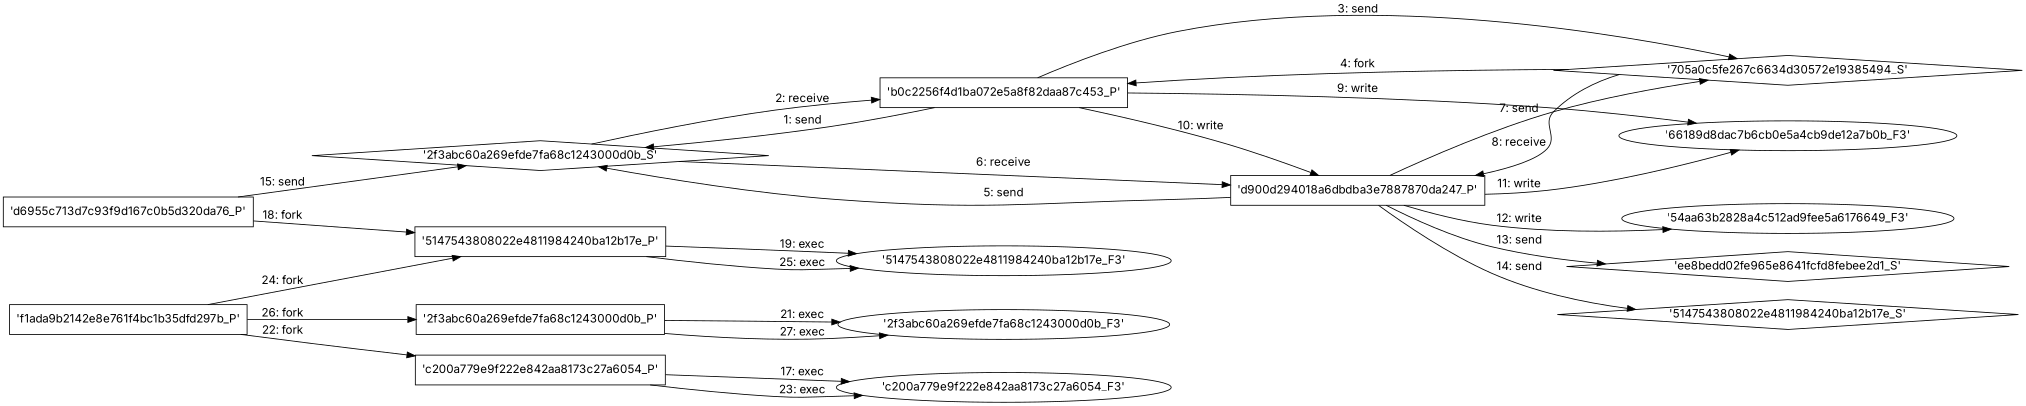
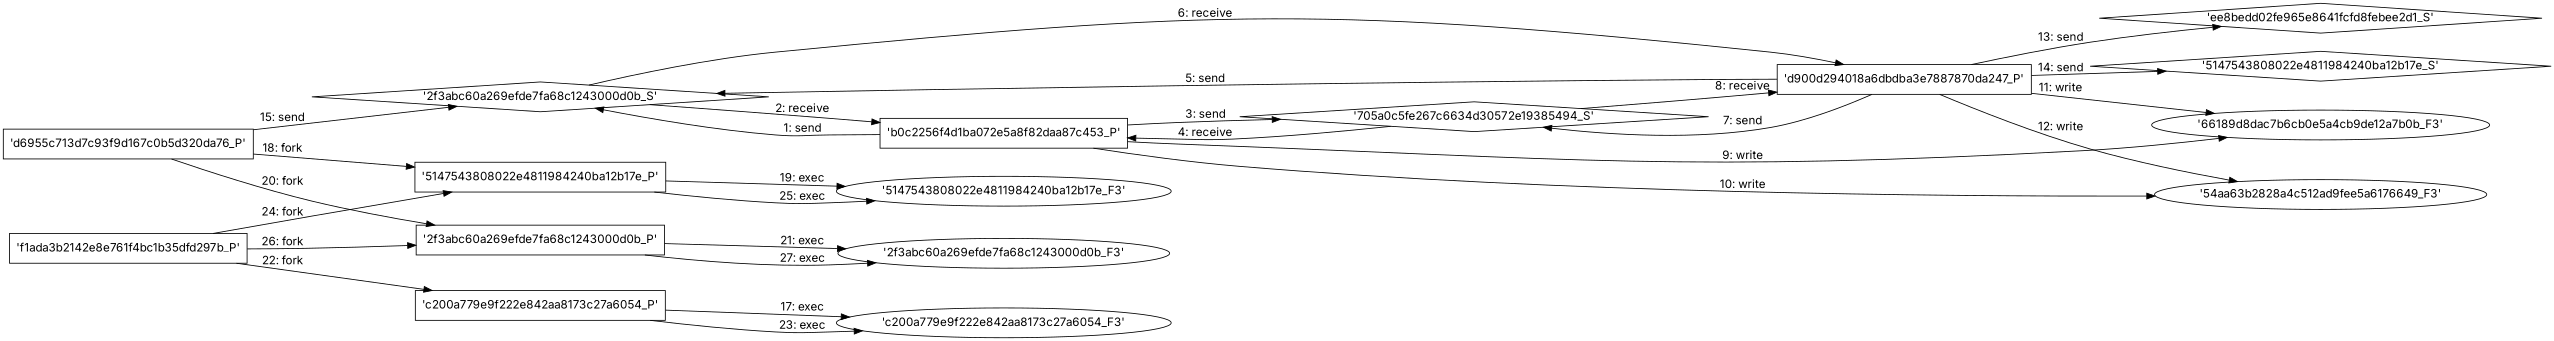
(1358, 64) -> (1205, 133)
(1196, 135) -> (1619, 188)
none -> (297, 197)
(128, 320) -> (128, 248)
